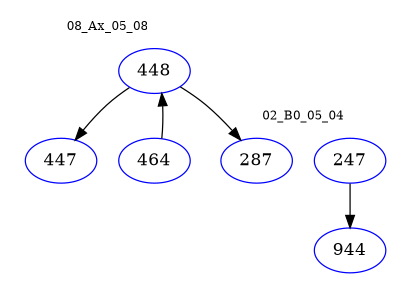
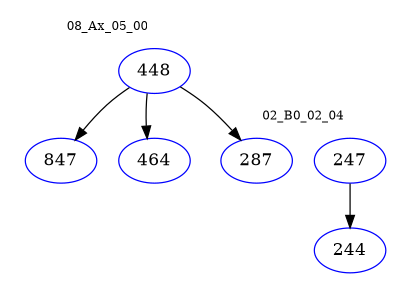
(108, 27) -> (108, 27)
(303, 116) -> (303, 116)
(163, 122) -> (146, 110)
(61, 161) -> (61, 161)
(350, 250) -> (350, 250)
